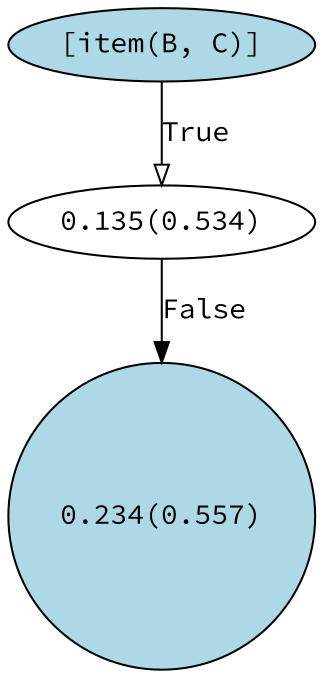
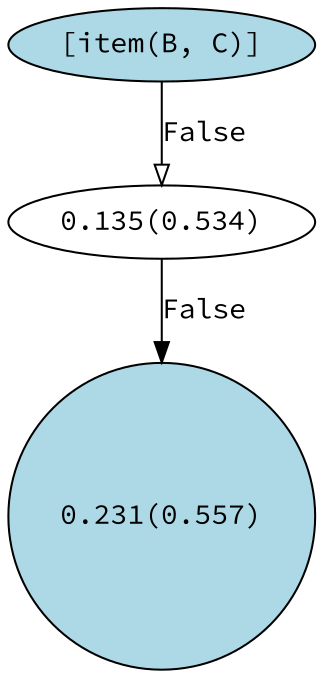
(196, 133) -> (205, 133)
(162, 516) -> (162, 516)
